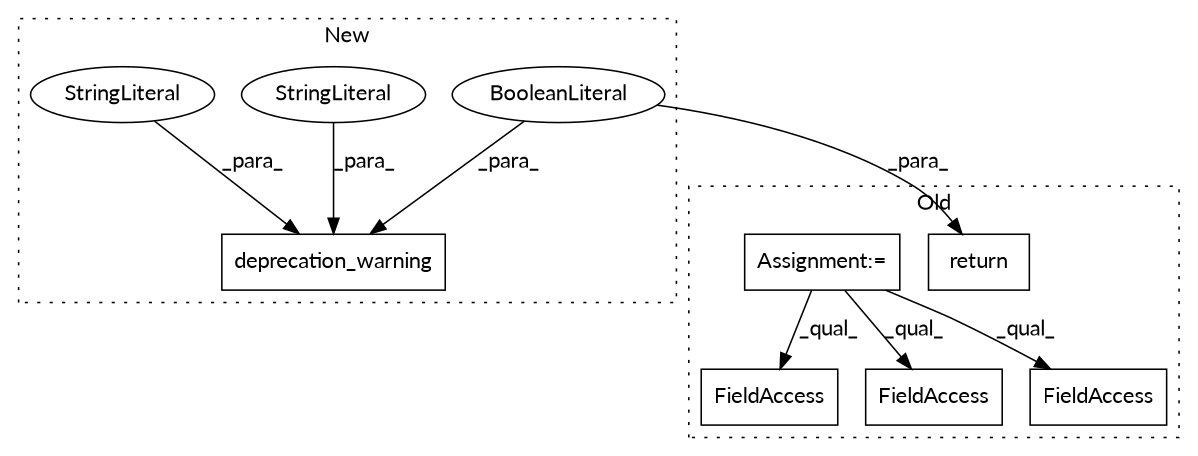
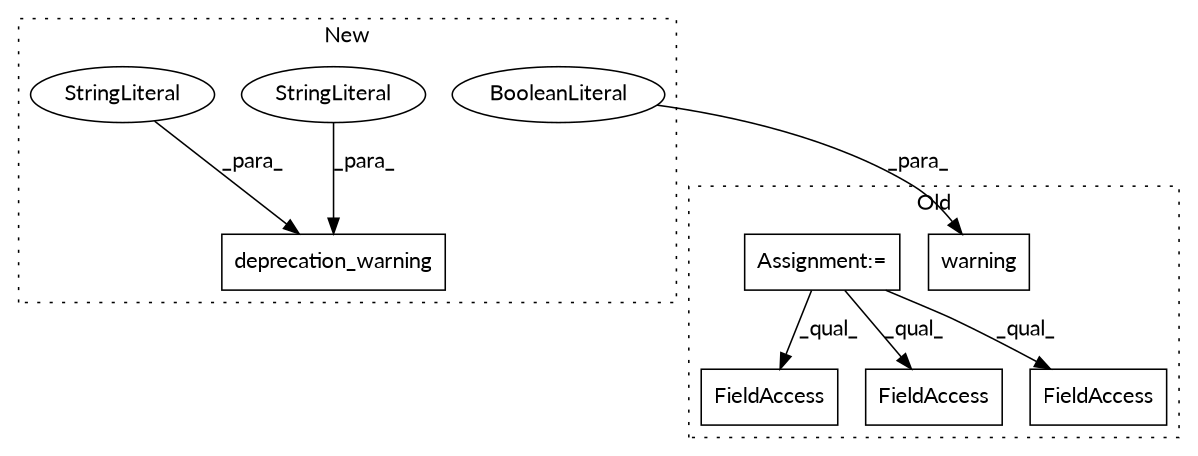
(454, 173) -> none
(979, 262) -> (979, 262)
